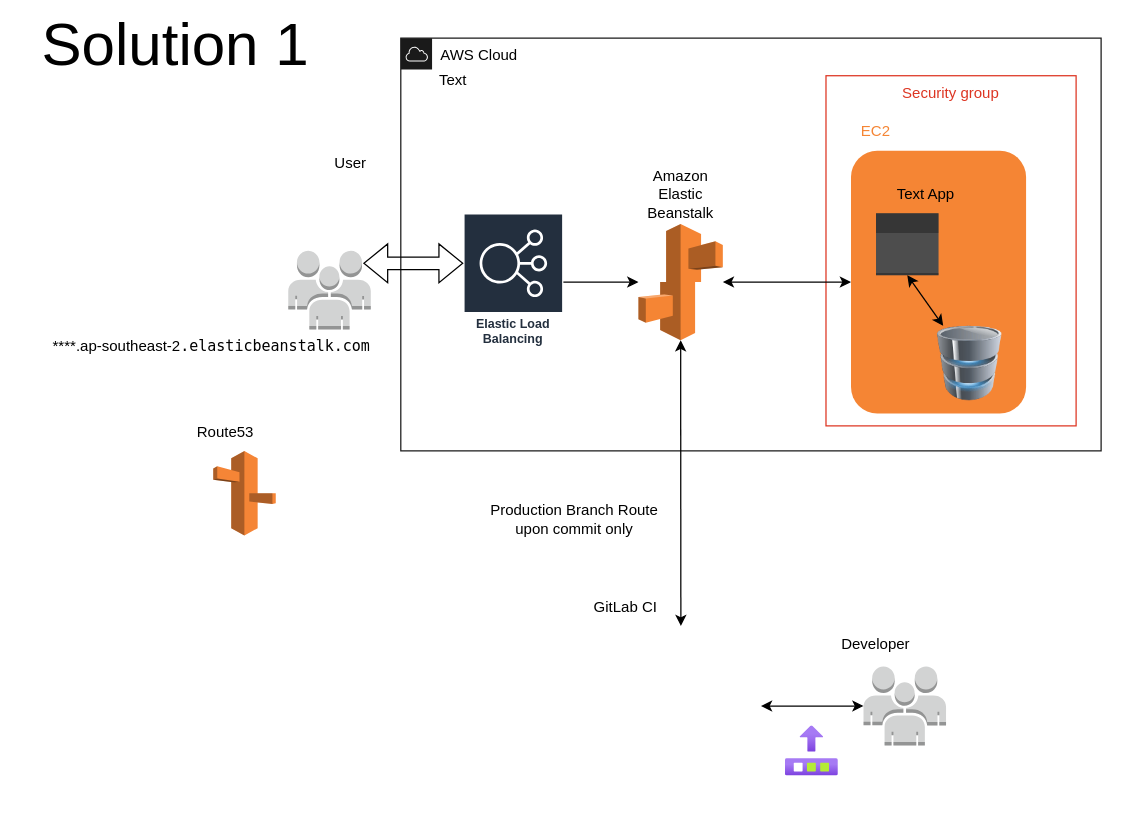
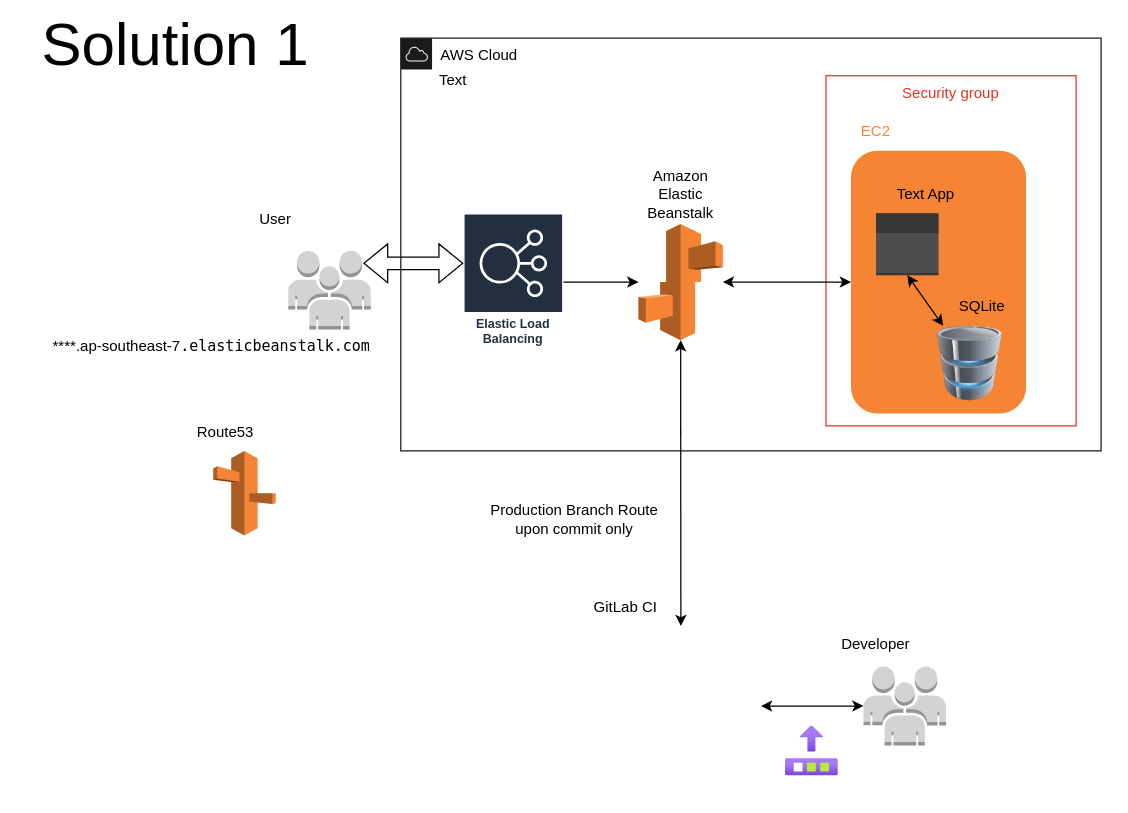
(351, 163) -> (276, 219)
none -> (982, 307)
(209, 347) -> (209, 347)
